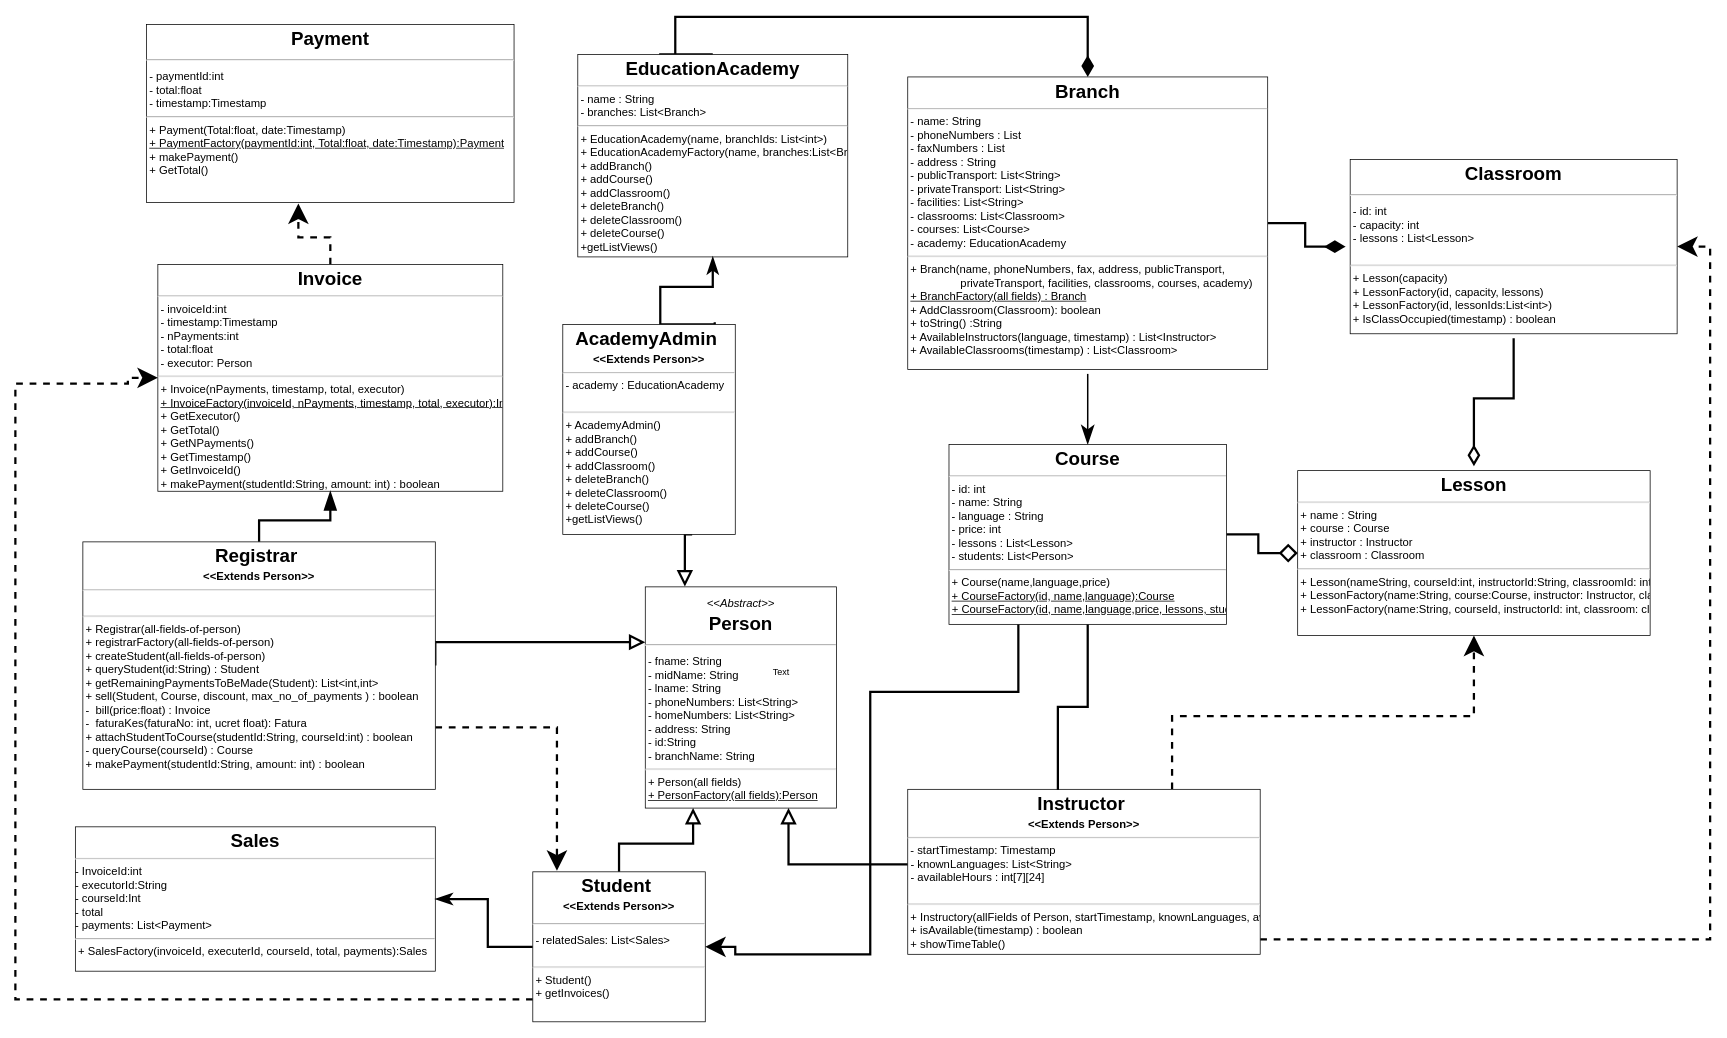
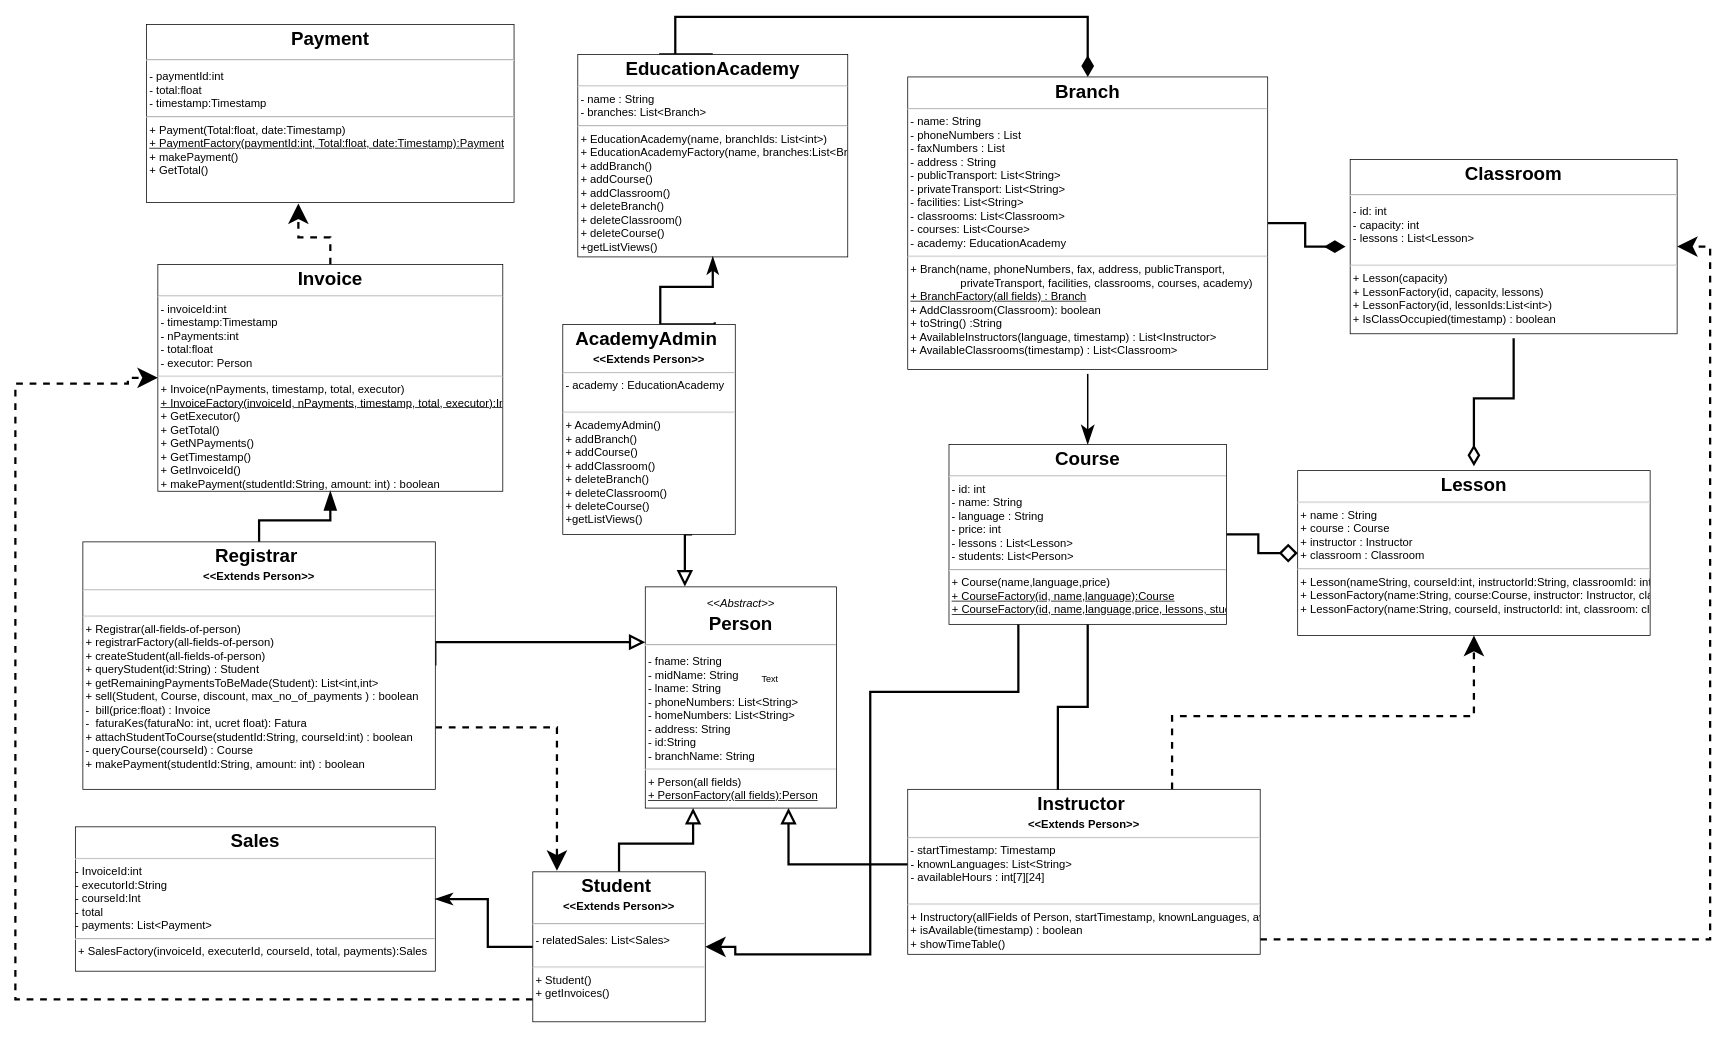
(781, 672) -> (770, 680)
